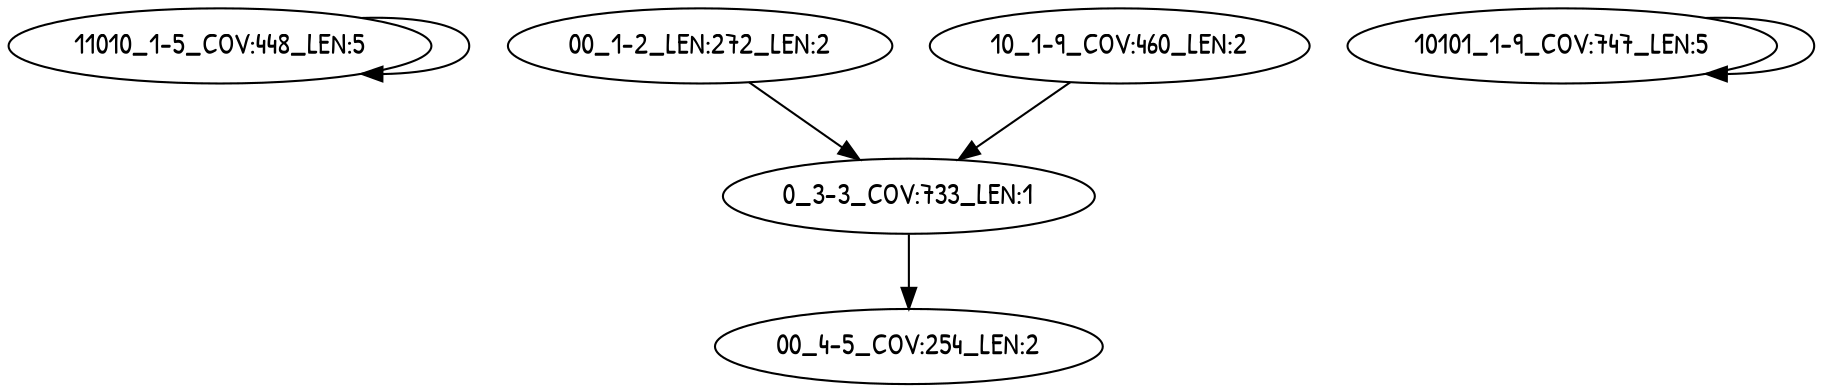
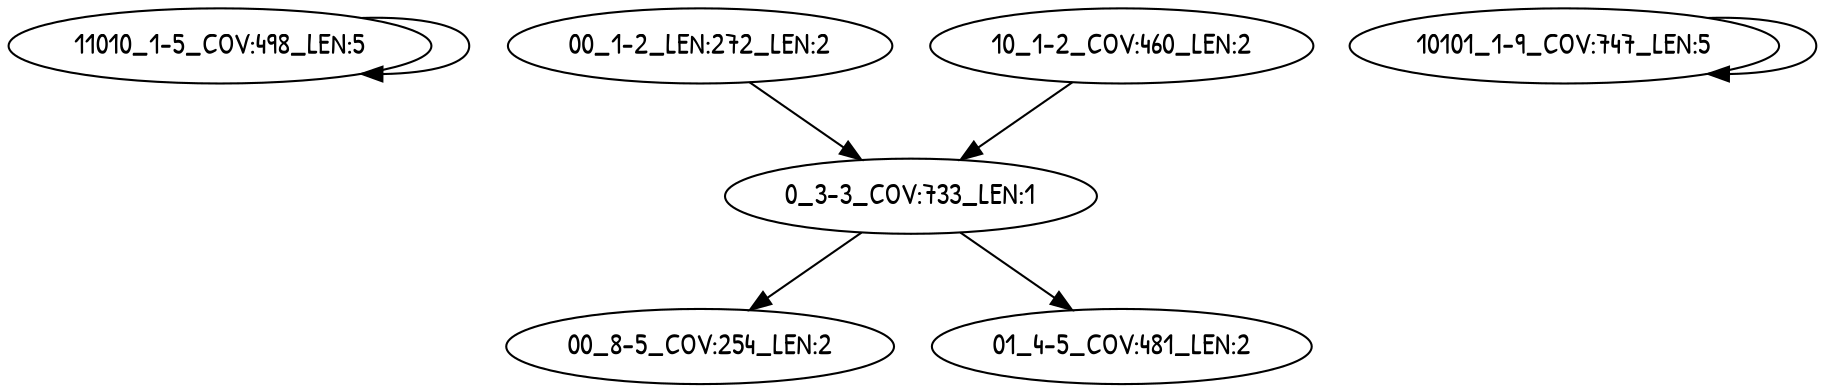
(220, 46) -> (220, 46)
(1120, 46) -> (1122, 46)
(909, 347) -> (700, 347)
none -> (1122, 347)
